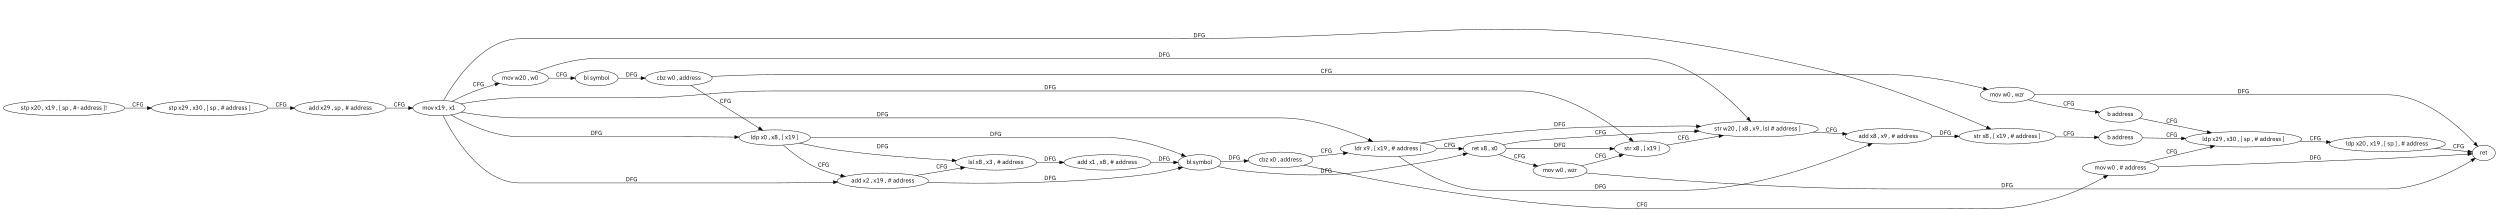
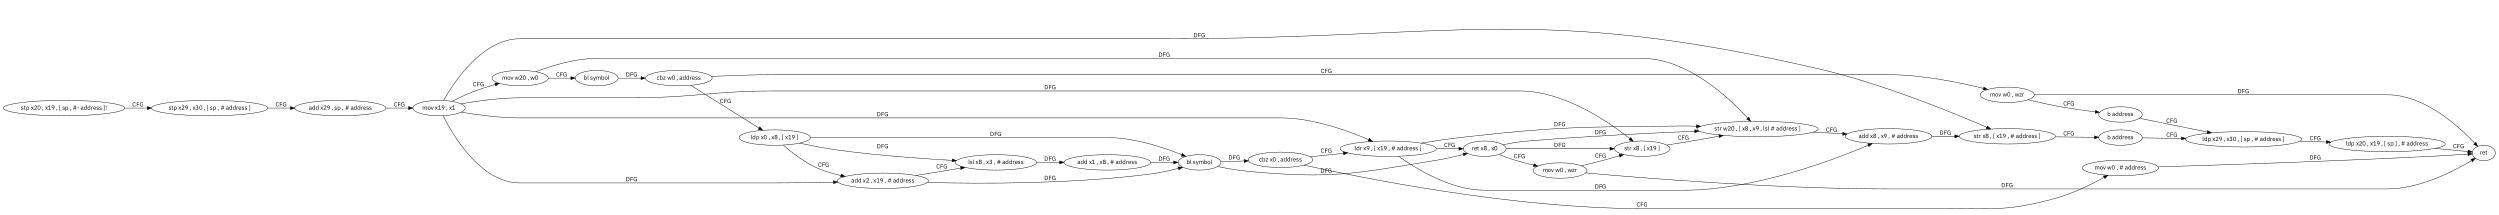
(1601, 133) -> (1601, 133)
(591, 137) -> none
(2178, 155) -> none
